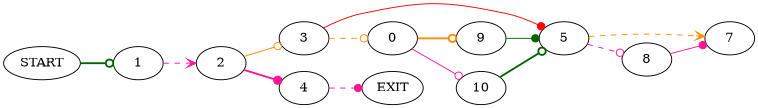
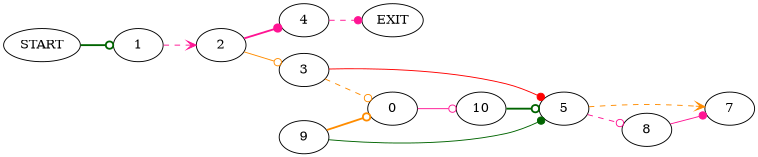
(433, 38) -> (345, 124)
